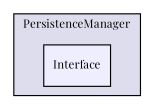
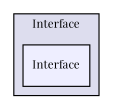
(77, 25) -> (56, 25)
